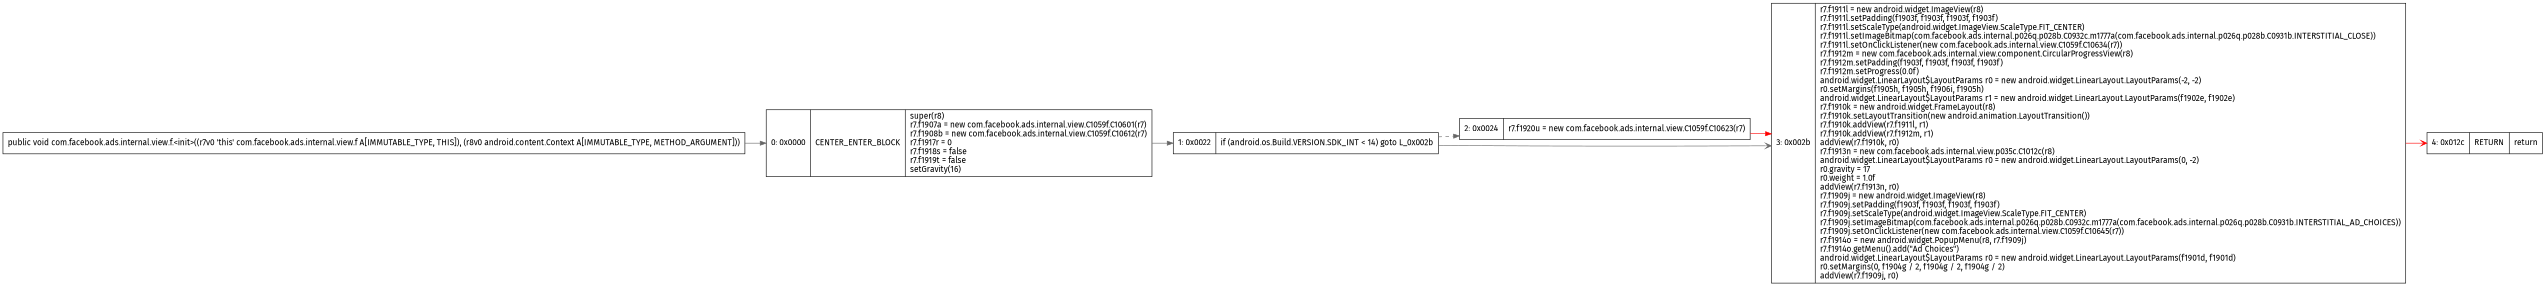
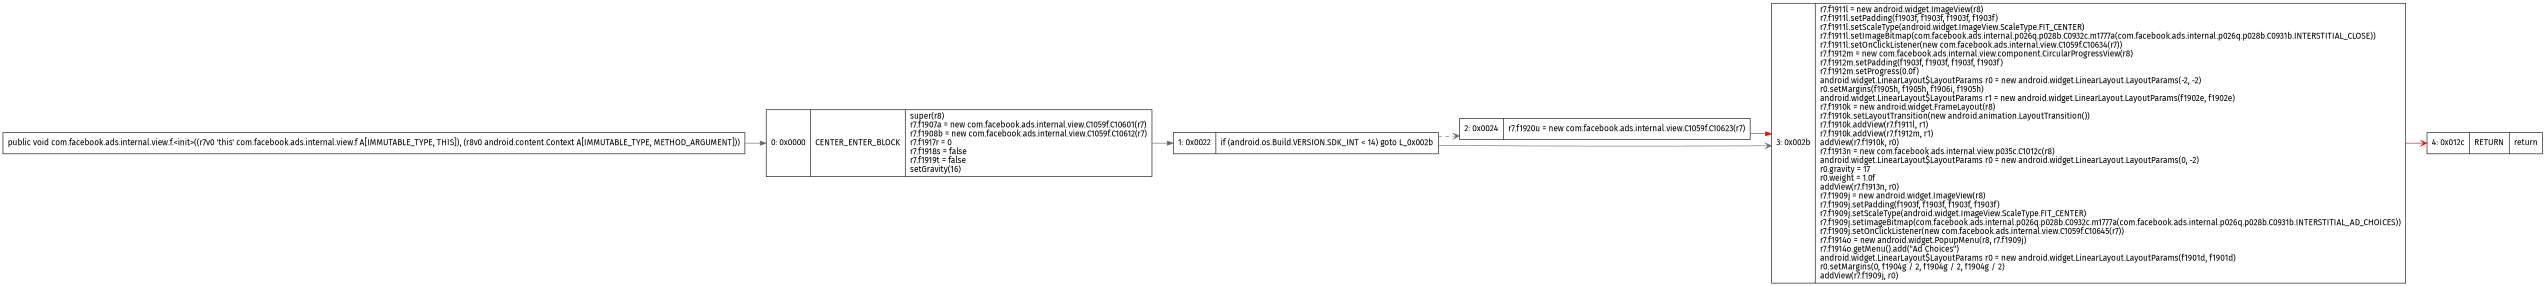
(1446, 137) -> (1446, 137)
